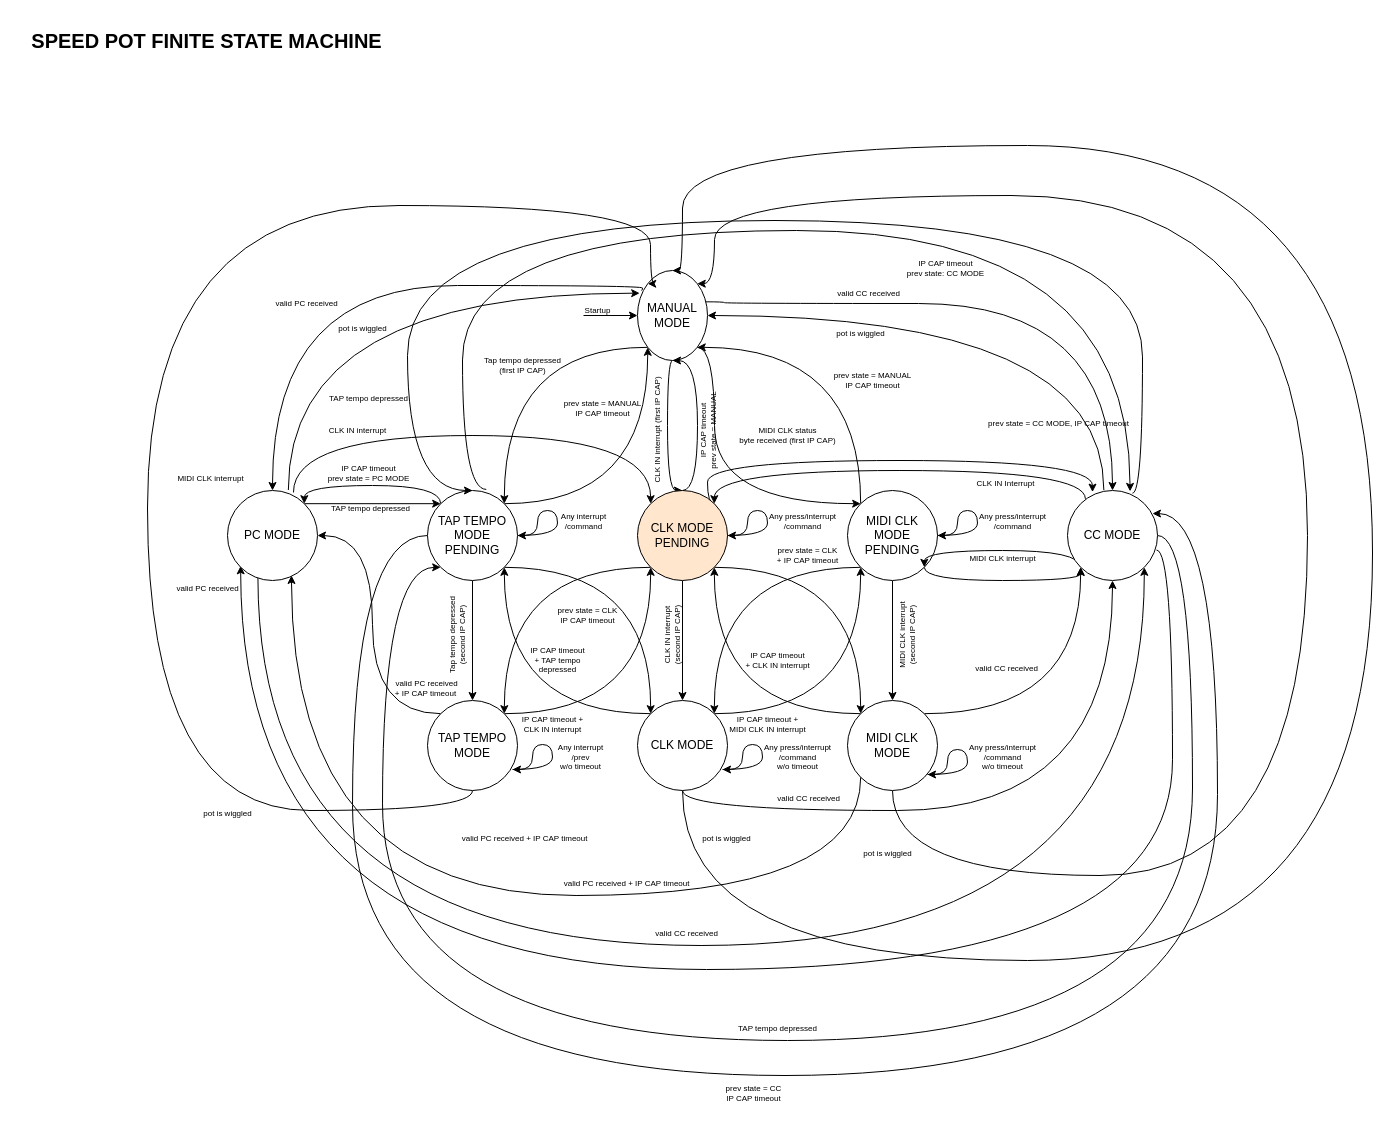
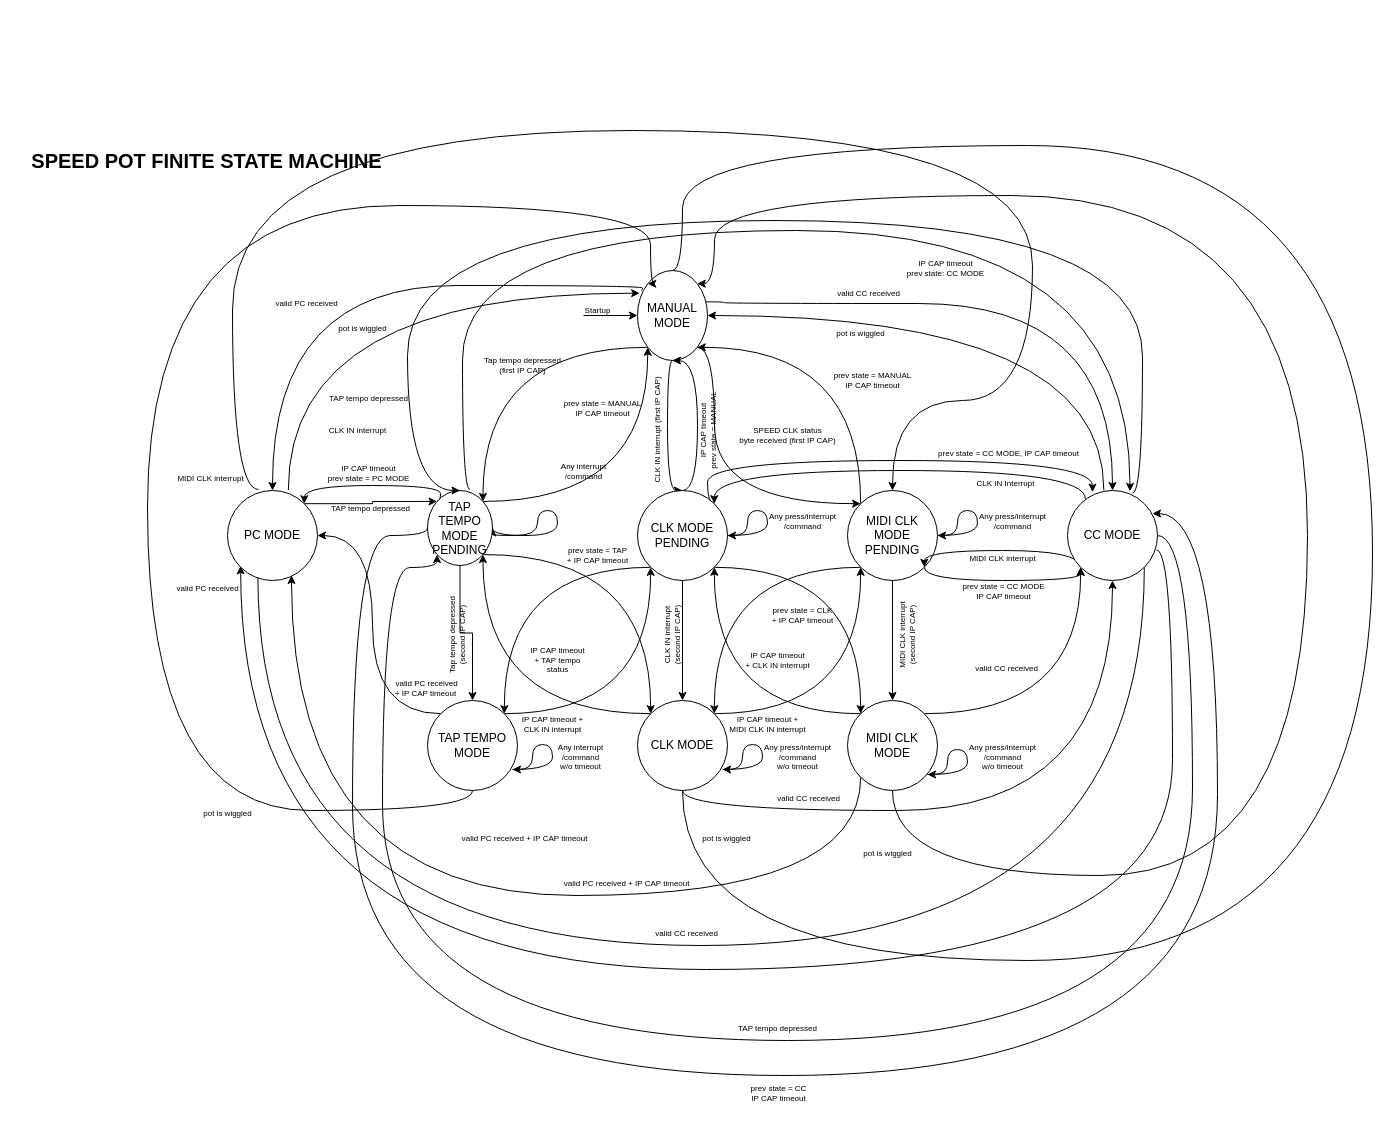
(206, 41) -> (206, 161)
none -> (546, 133)
(682, 253) -> (680, 253)
(1059, 423) -> (1009, 453)
(442, 436) -> none
(788, 436) -> (788, 436)
(583, 521) -> (583, 471)
(473, 536) -> (460, 528)
(683, 536) -> (683, 536)
none -> (598, 556)
(808, 556) -> (803, 616)
(1144, 575) -> (1144, 572)
none -> (1003, 591)
(588, 616) -> none
(558, 661) -> (558, 661)
(581, 758) -> (581, 758)
(753, 1093) -> (778, 1093)
